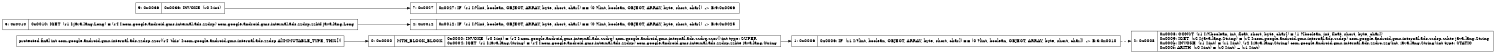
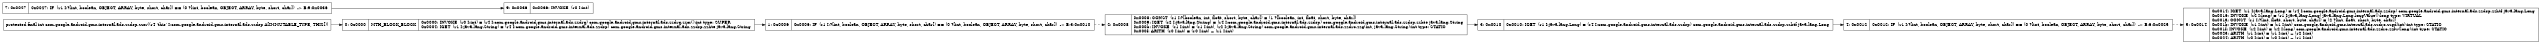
(316, 8) -> (416, 8)
none -> (1471, 25)
none -> (2361, 25)
